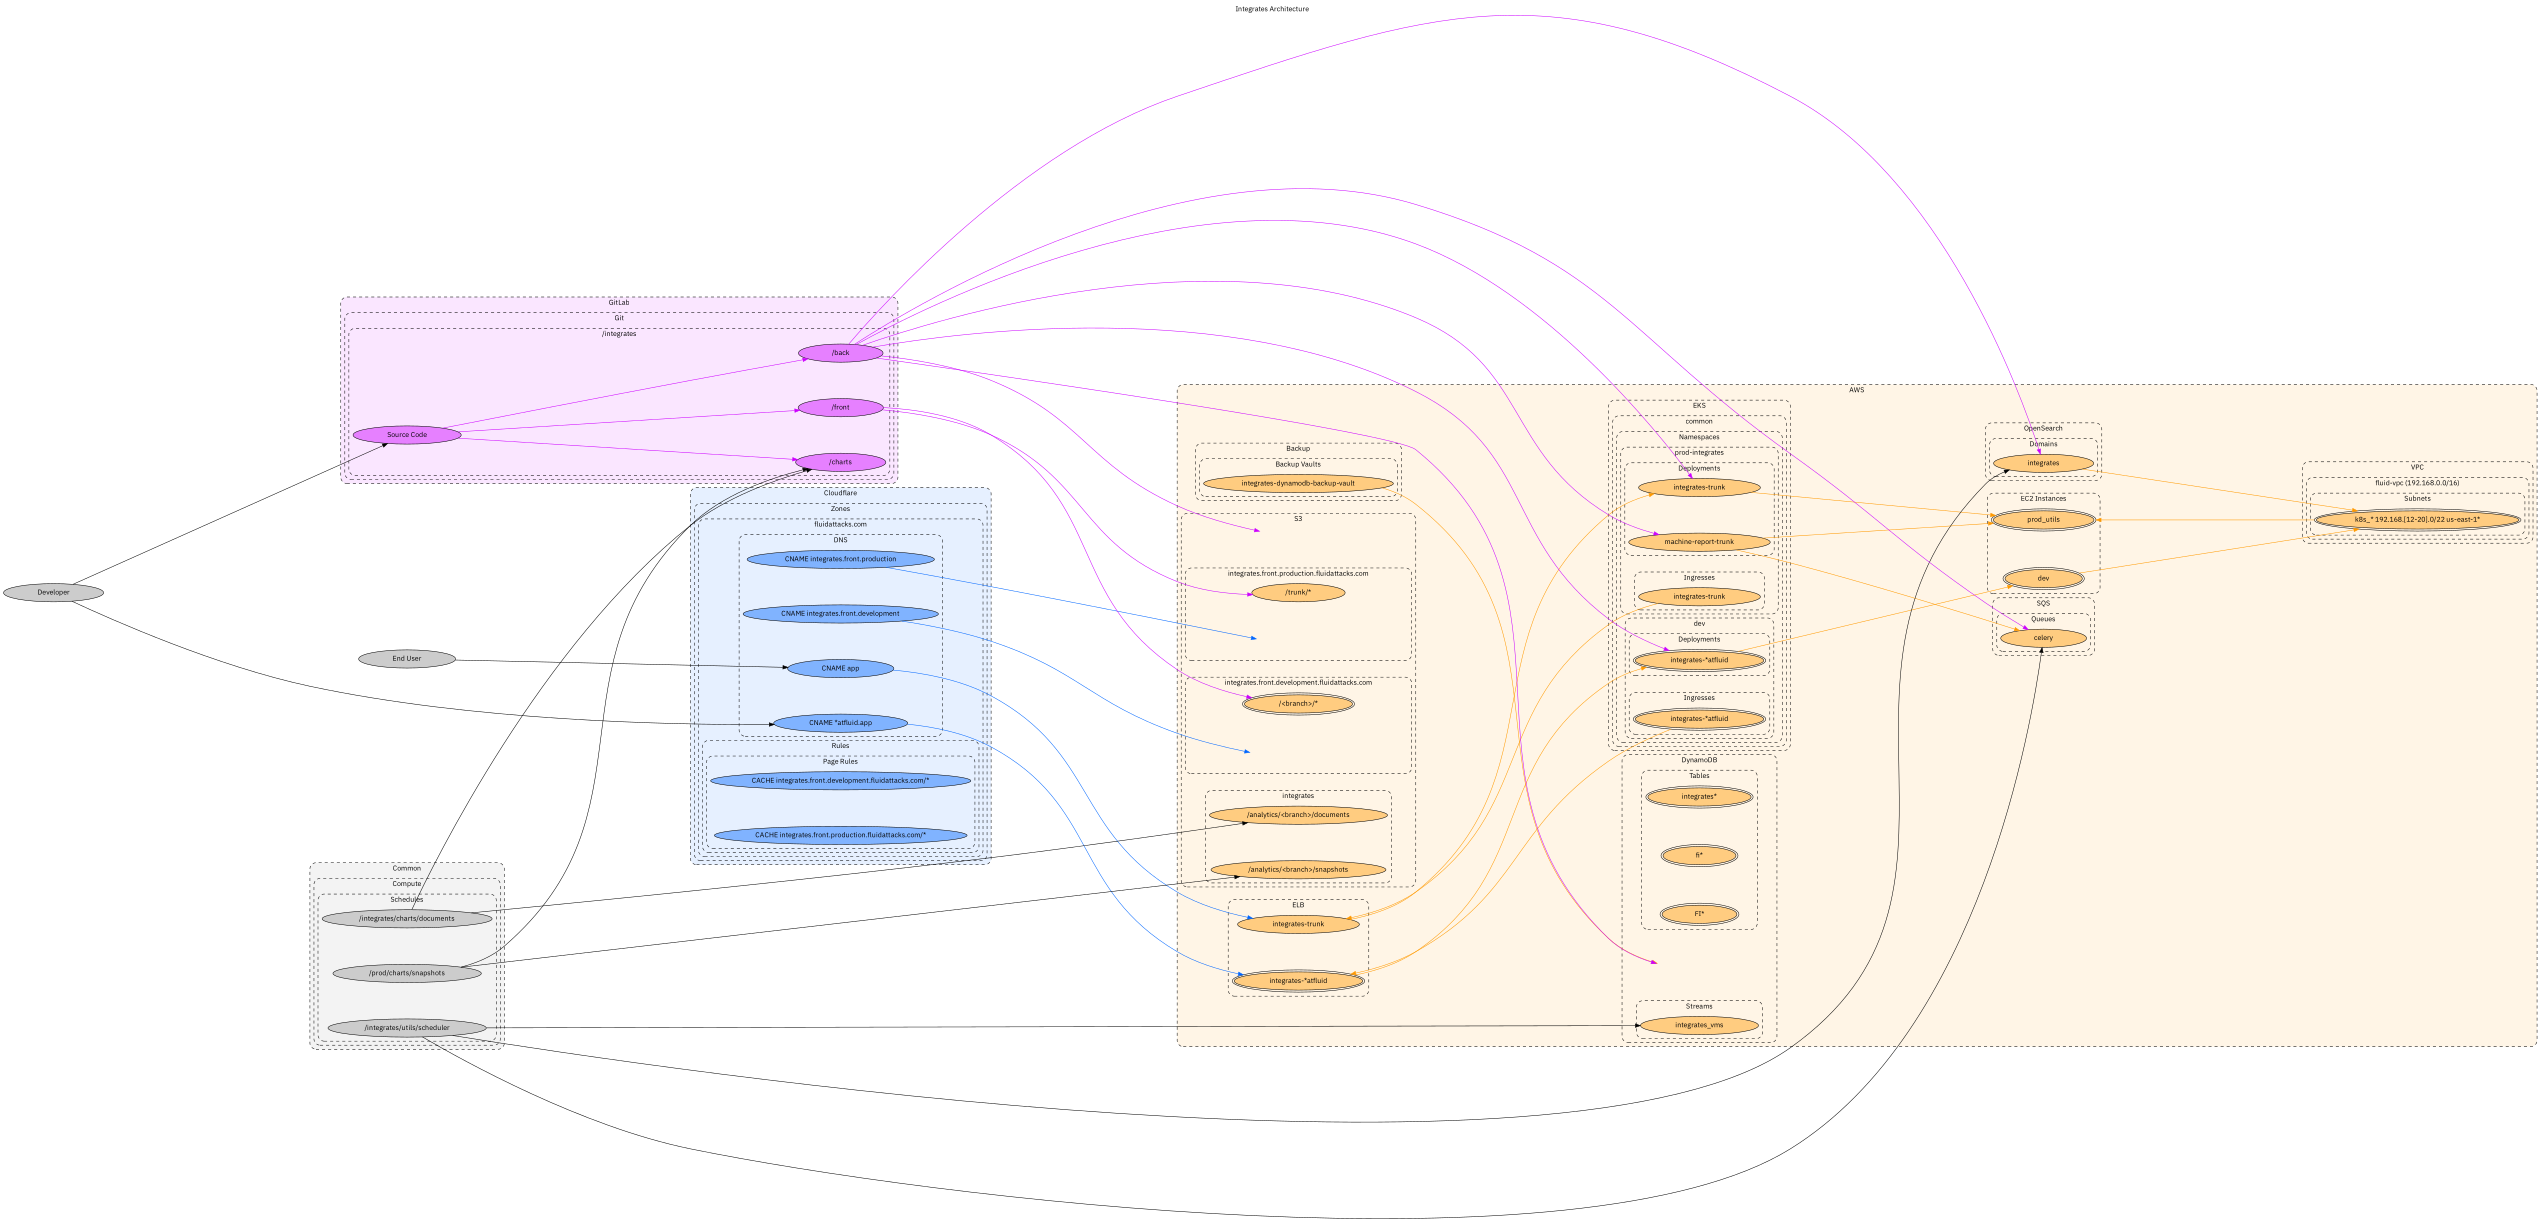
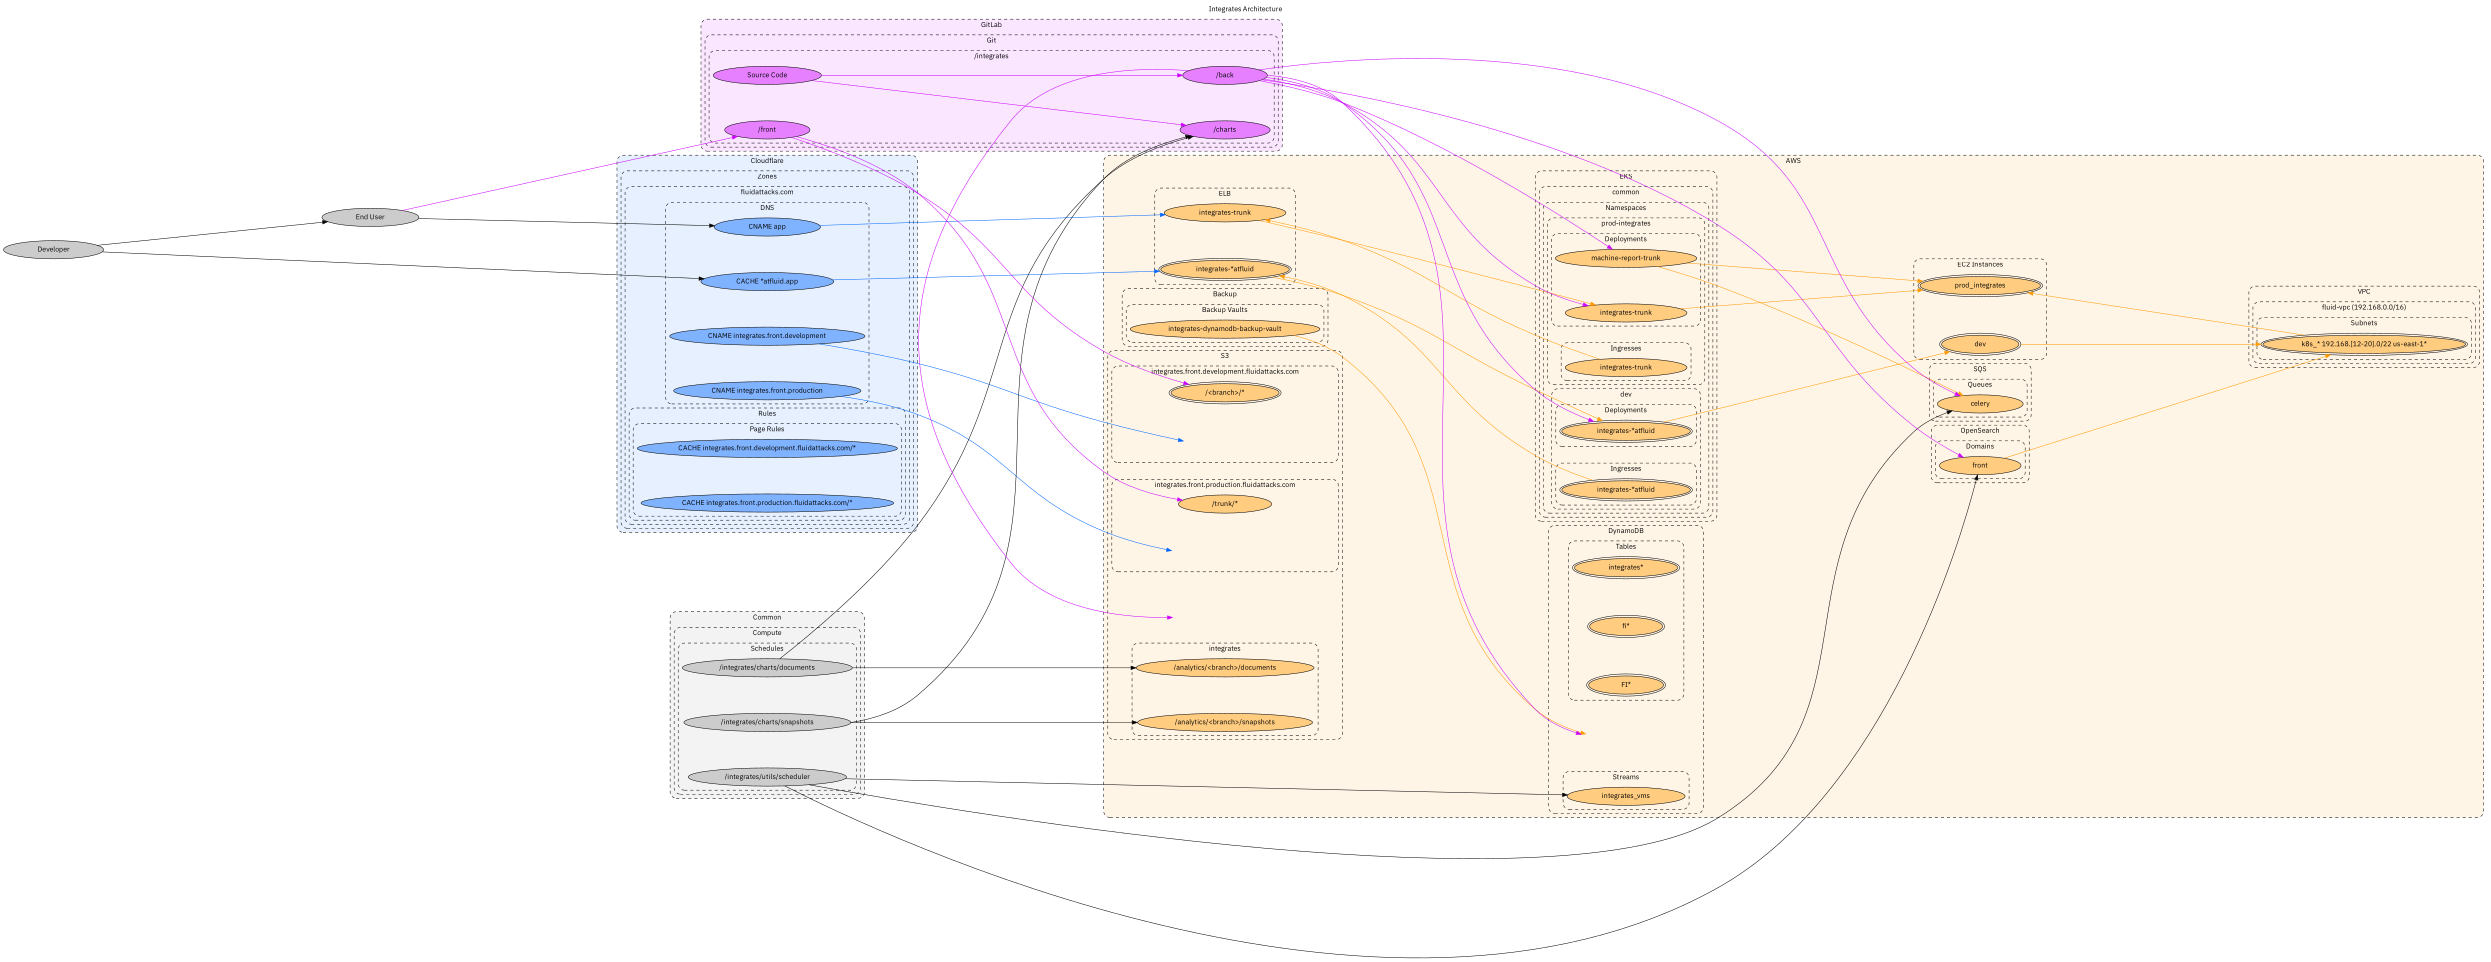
(626, 421) -> (567, 174)
(2044, 463) -> (1980, 466)
(228, 515) -> (210, 234)
(2044, 520) -> (1980, 286)
(841, 723) -> (767, 282)
(407, 973) -> (767, 722)
